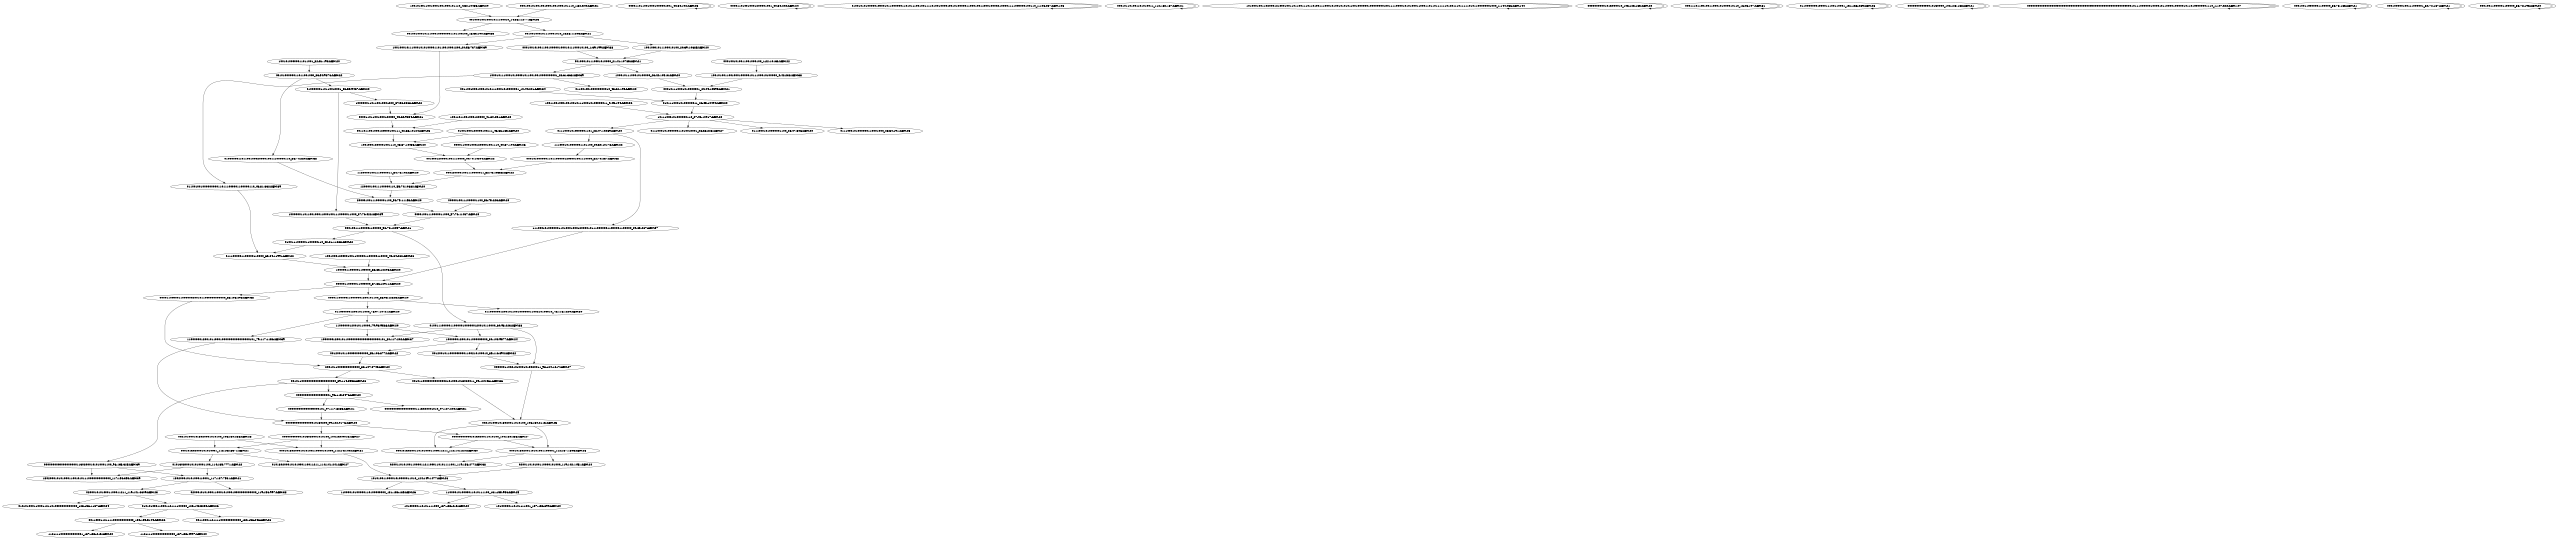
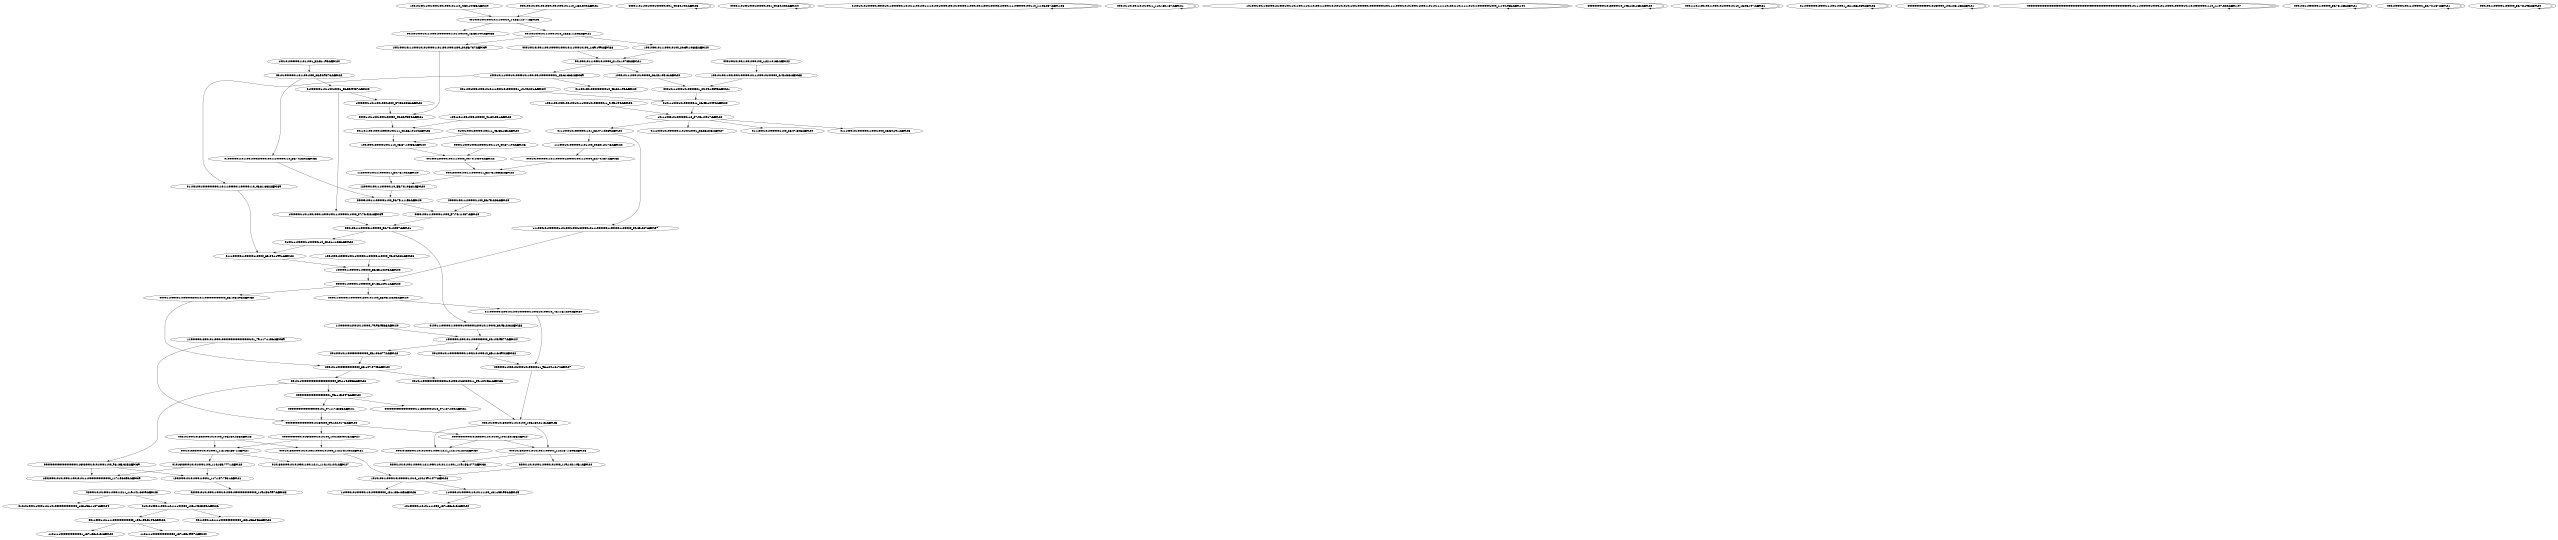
(367, 312) -> none
(533, 338) -> (542, 339)
(367, 340) -> none
(166, 485) -> none
(528, 506) -> none
